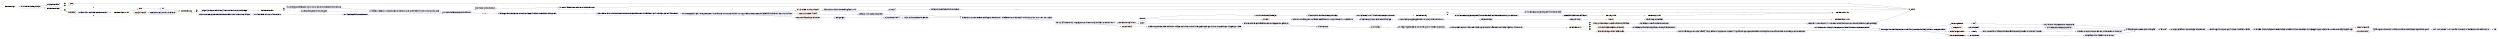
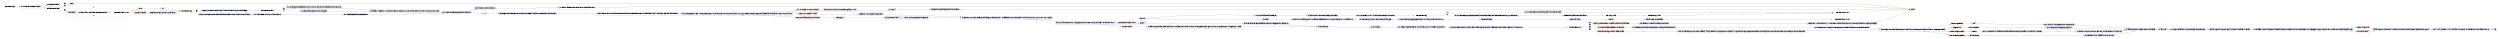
(840, 18) -> (840, 18)
